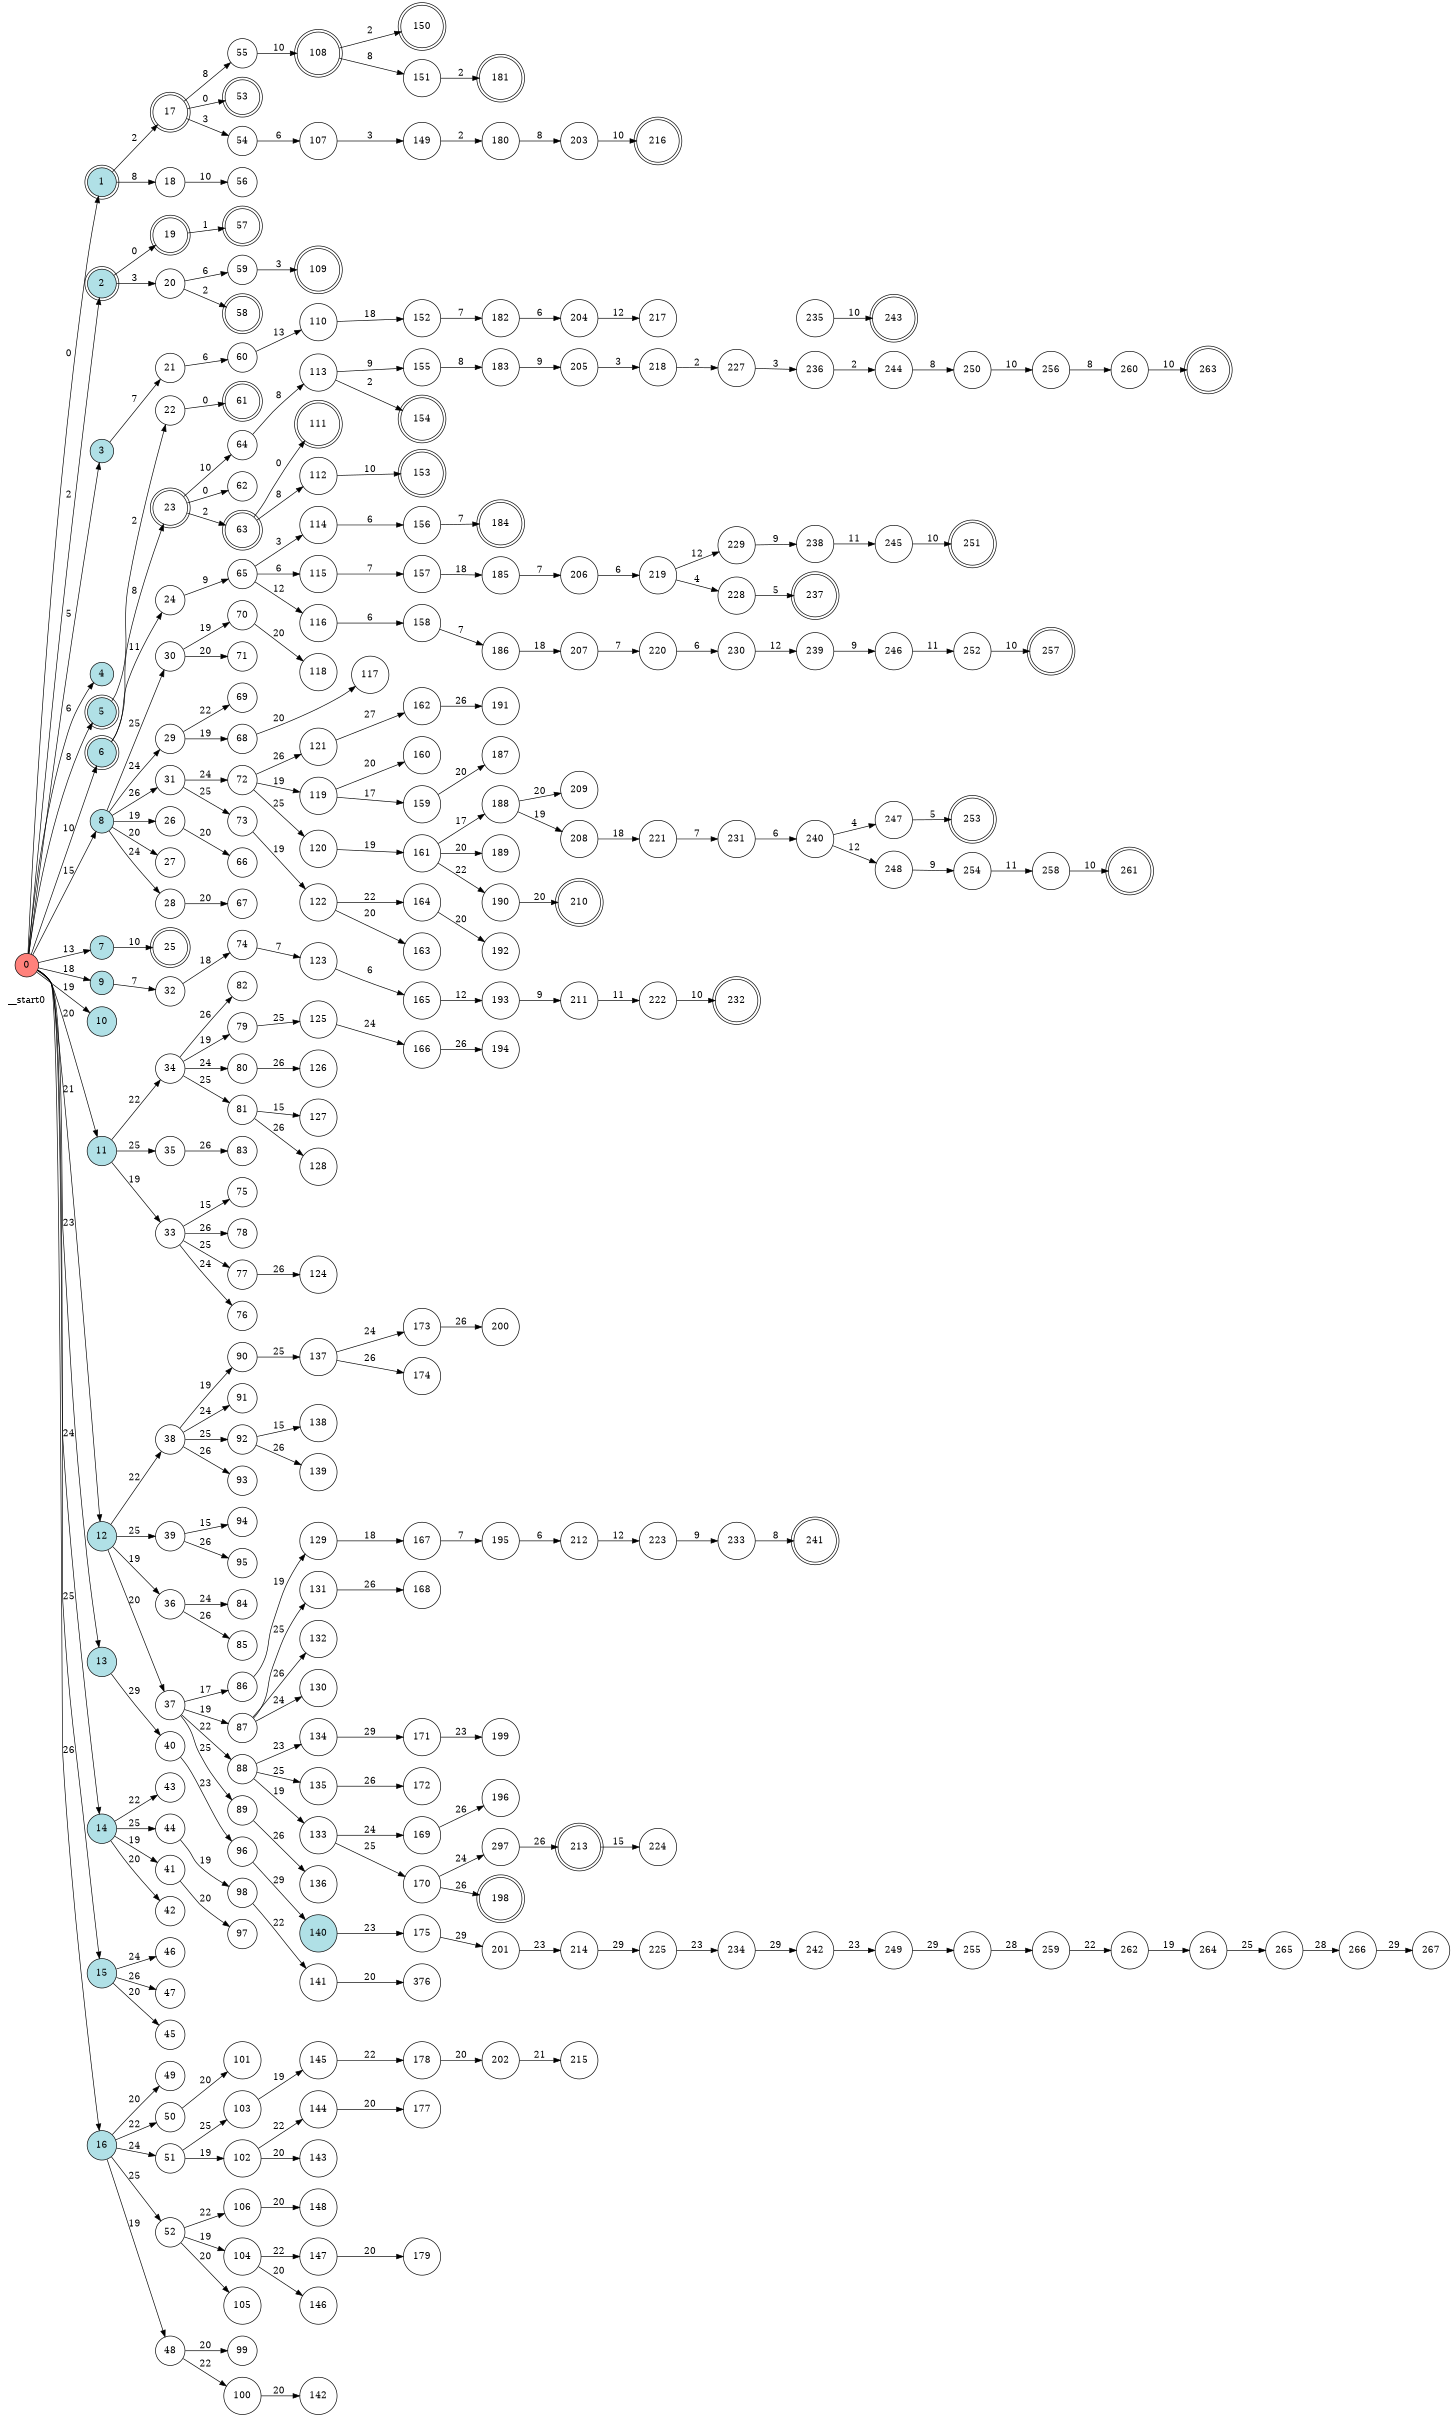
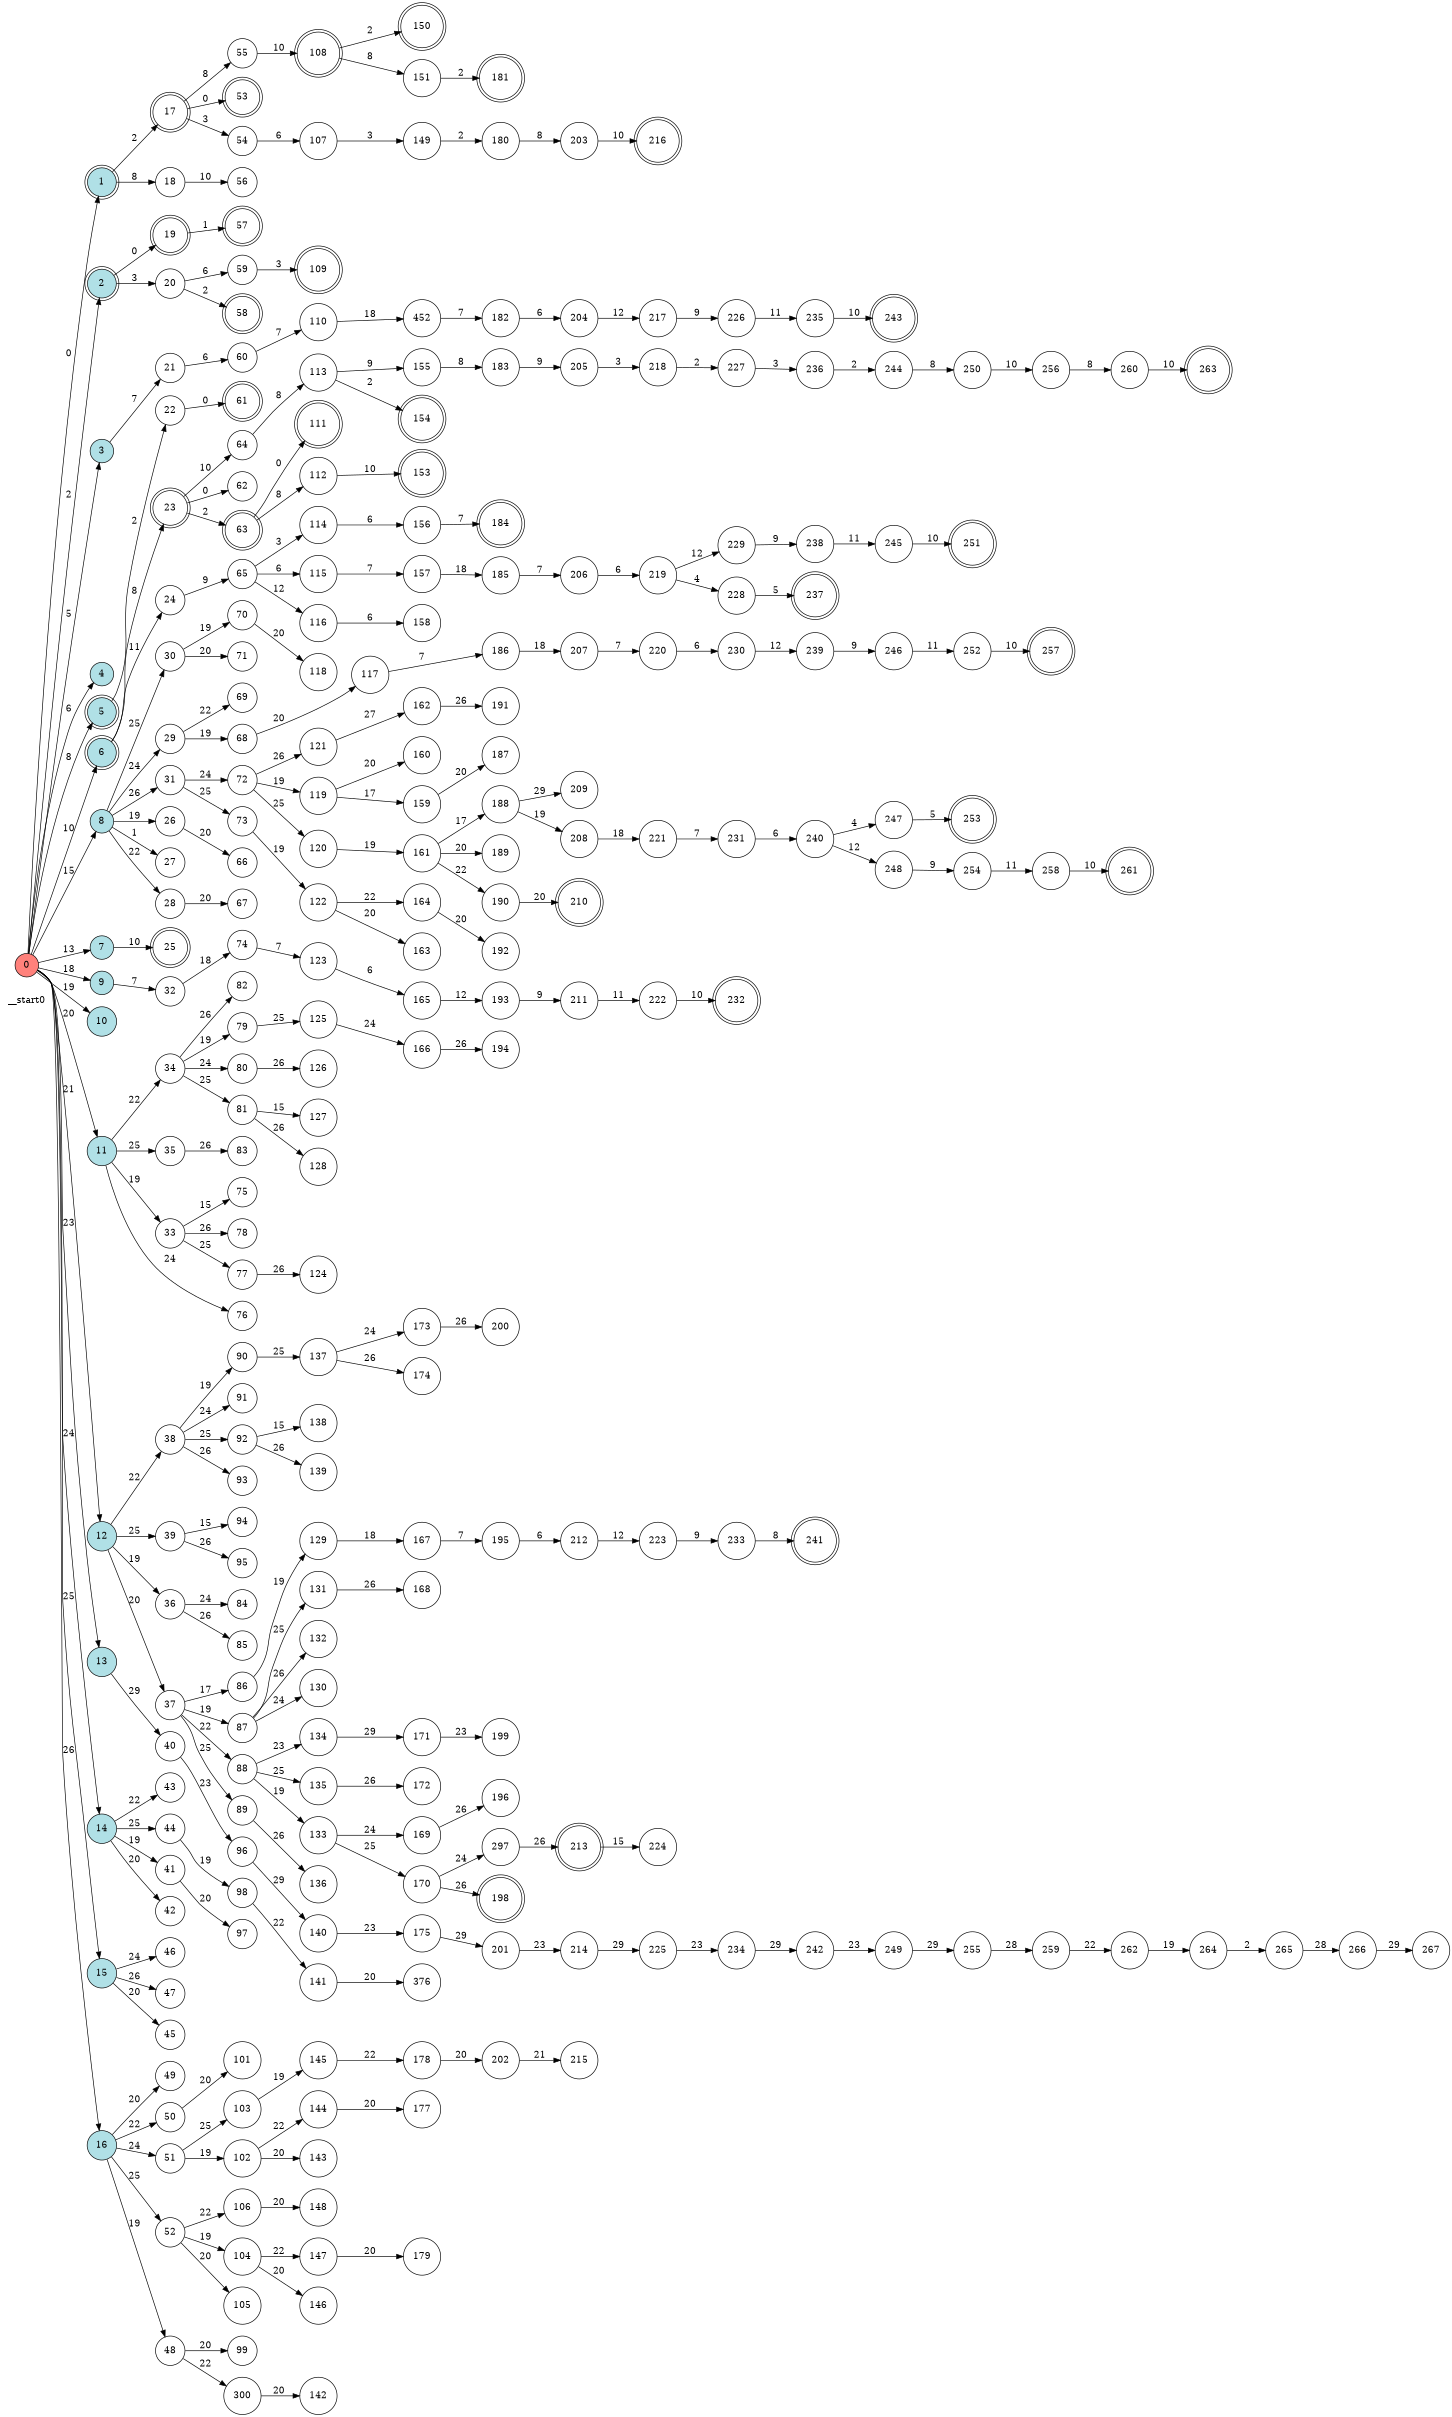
(422, 318) -> (422, 318)
none -> (737, 318)
(279, 333) -> (279, 333)
(458, 636) -> (432, 664)
(540, 792) -> (540, 792)
(135, 833) -> (135, 833)
(135, 852) -> (135, 852)
(203, 1273) -> (144, 1253)
(318, 1933) -> (318, 1933)
(1248, 1945) -> (1248, 1945)
(242, 2396) -> (242, 2396)
